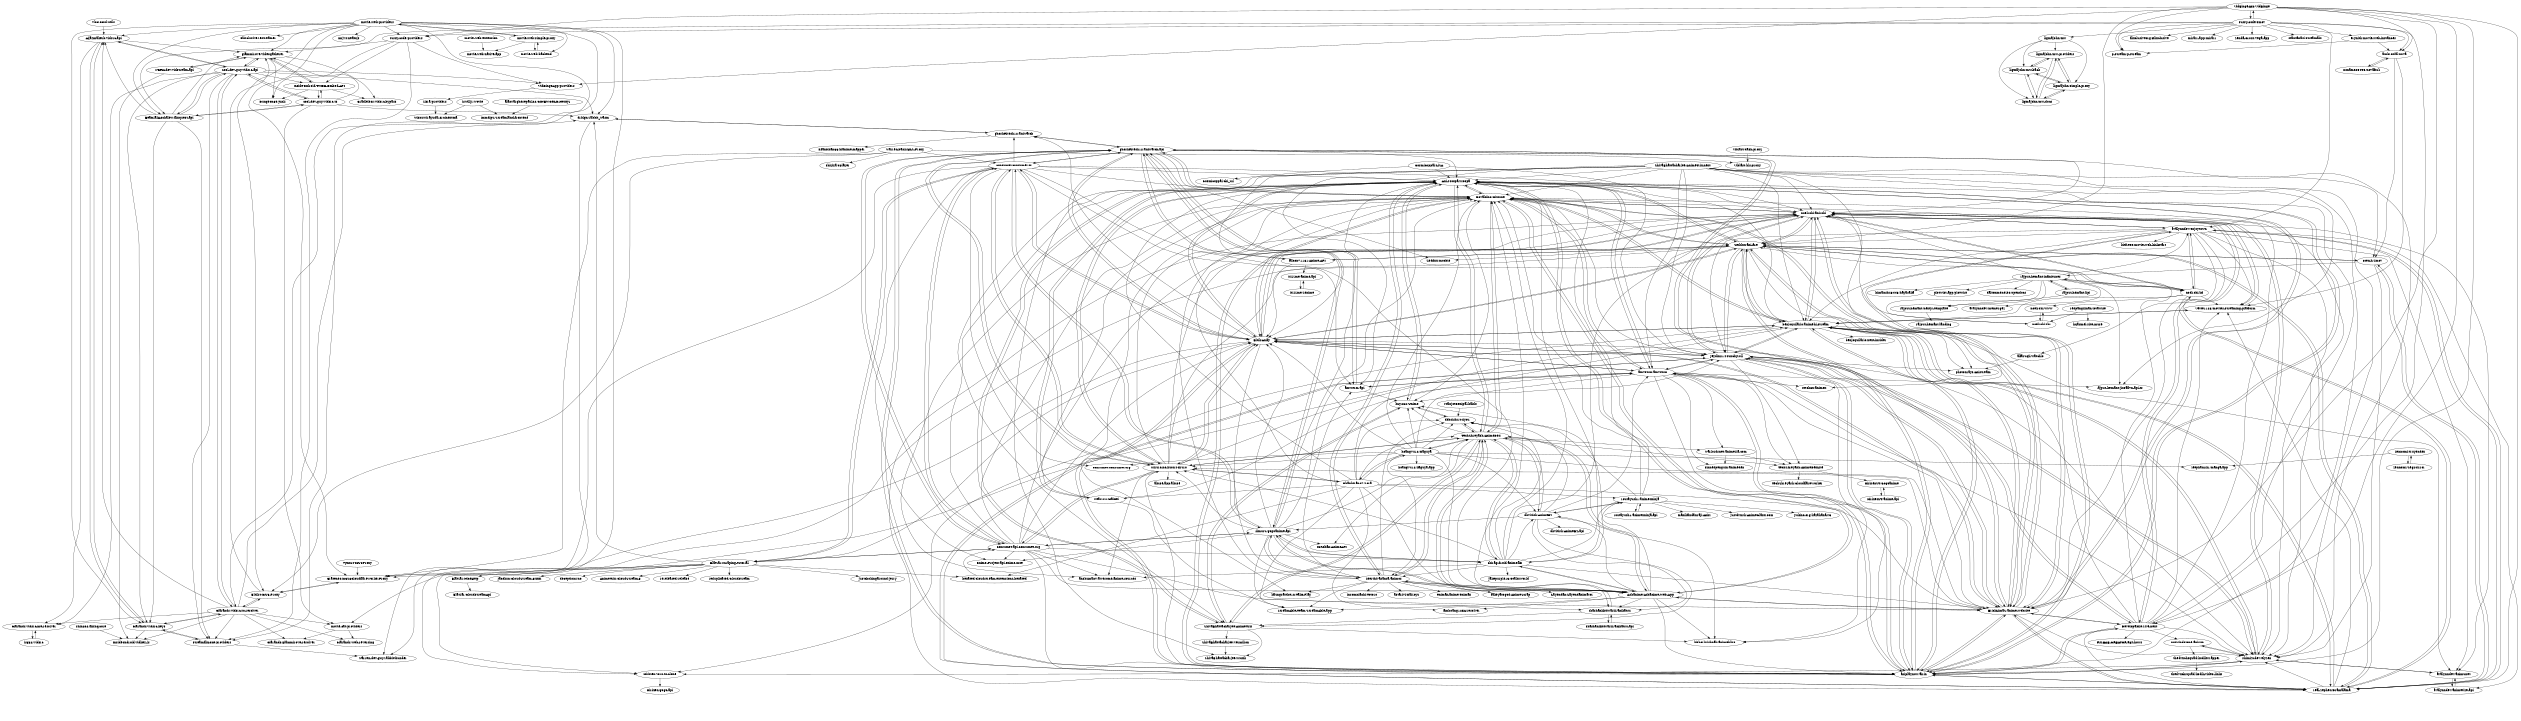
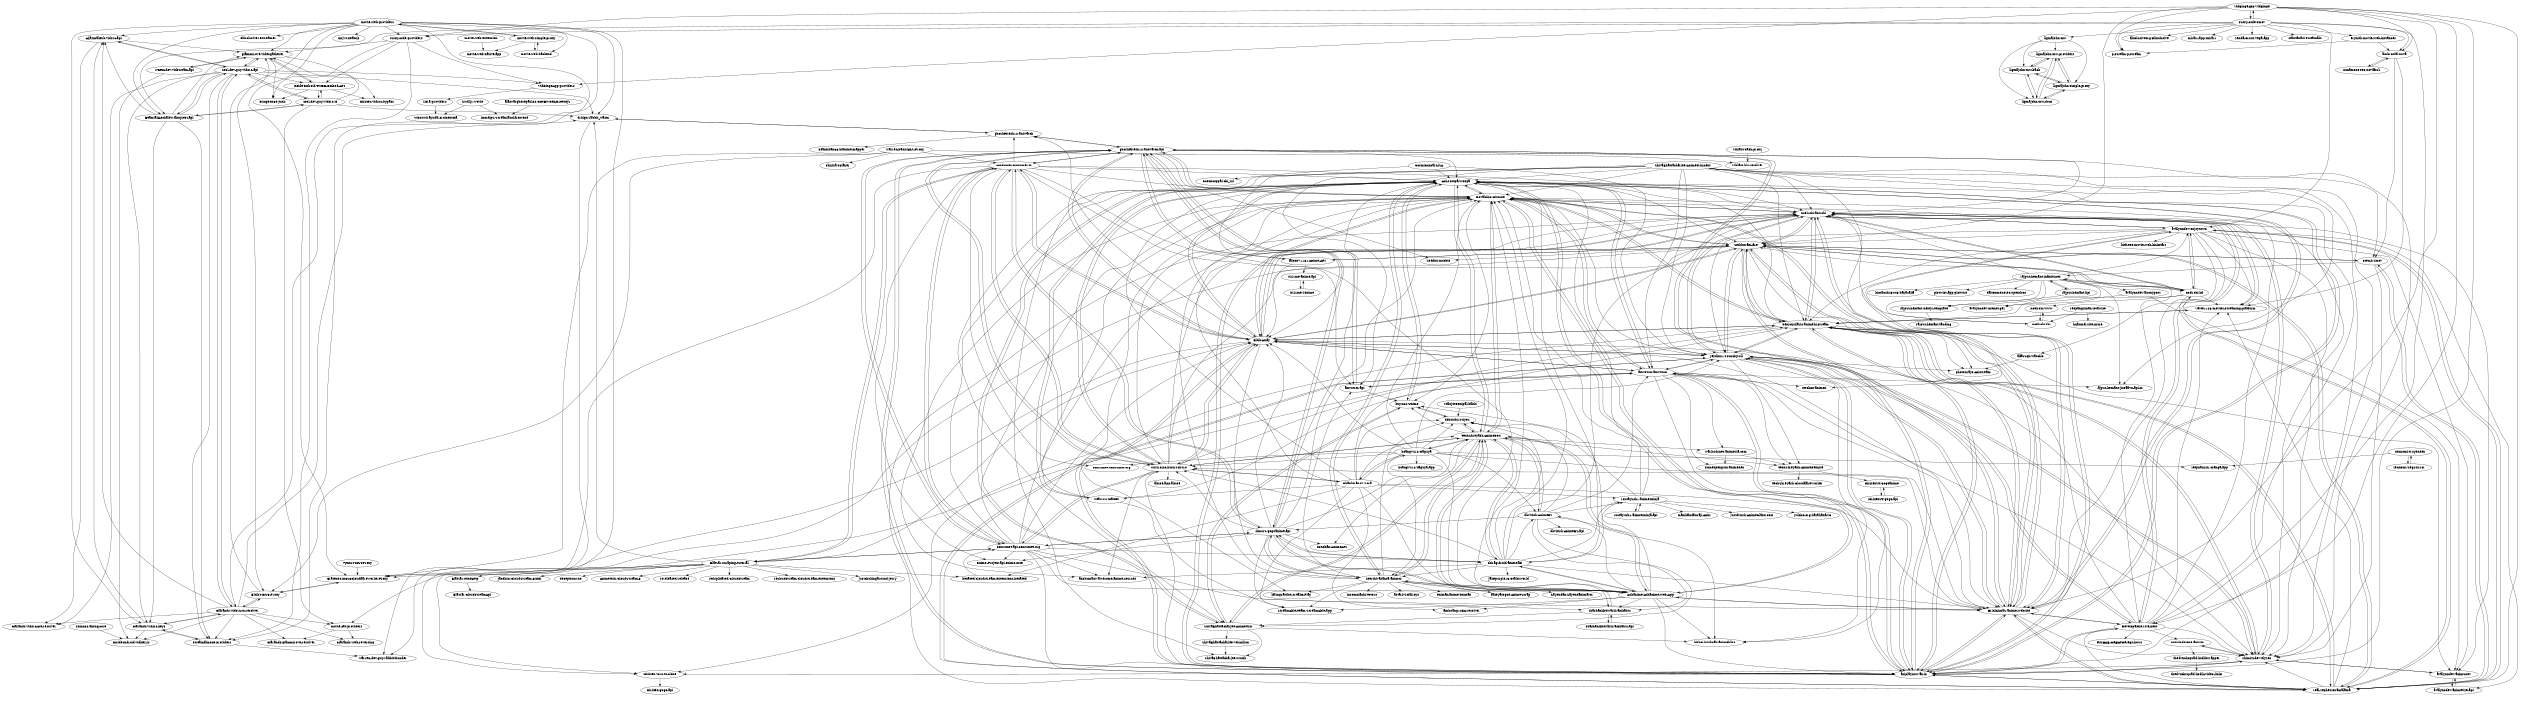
(104, 23) -> none
(377, 102) -> (377, 102)
(1748, 166) -> (1748, 166)
(1671, 209) -> none
none -> (2143, 293)
(90, 339) -> none
(1866, 341) -> none
(1528, 387) -> none
(1798, 394) -> none
(1412, 429) -> none
(1883, 500) -> (1883, 500)
(1589, 507) -> none
none -> (805, 579)
(34, 643) -> none
